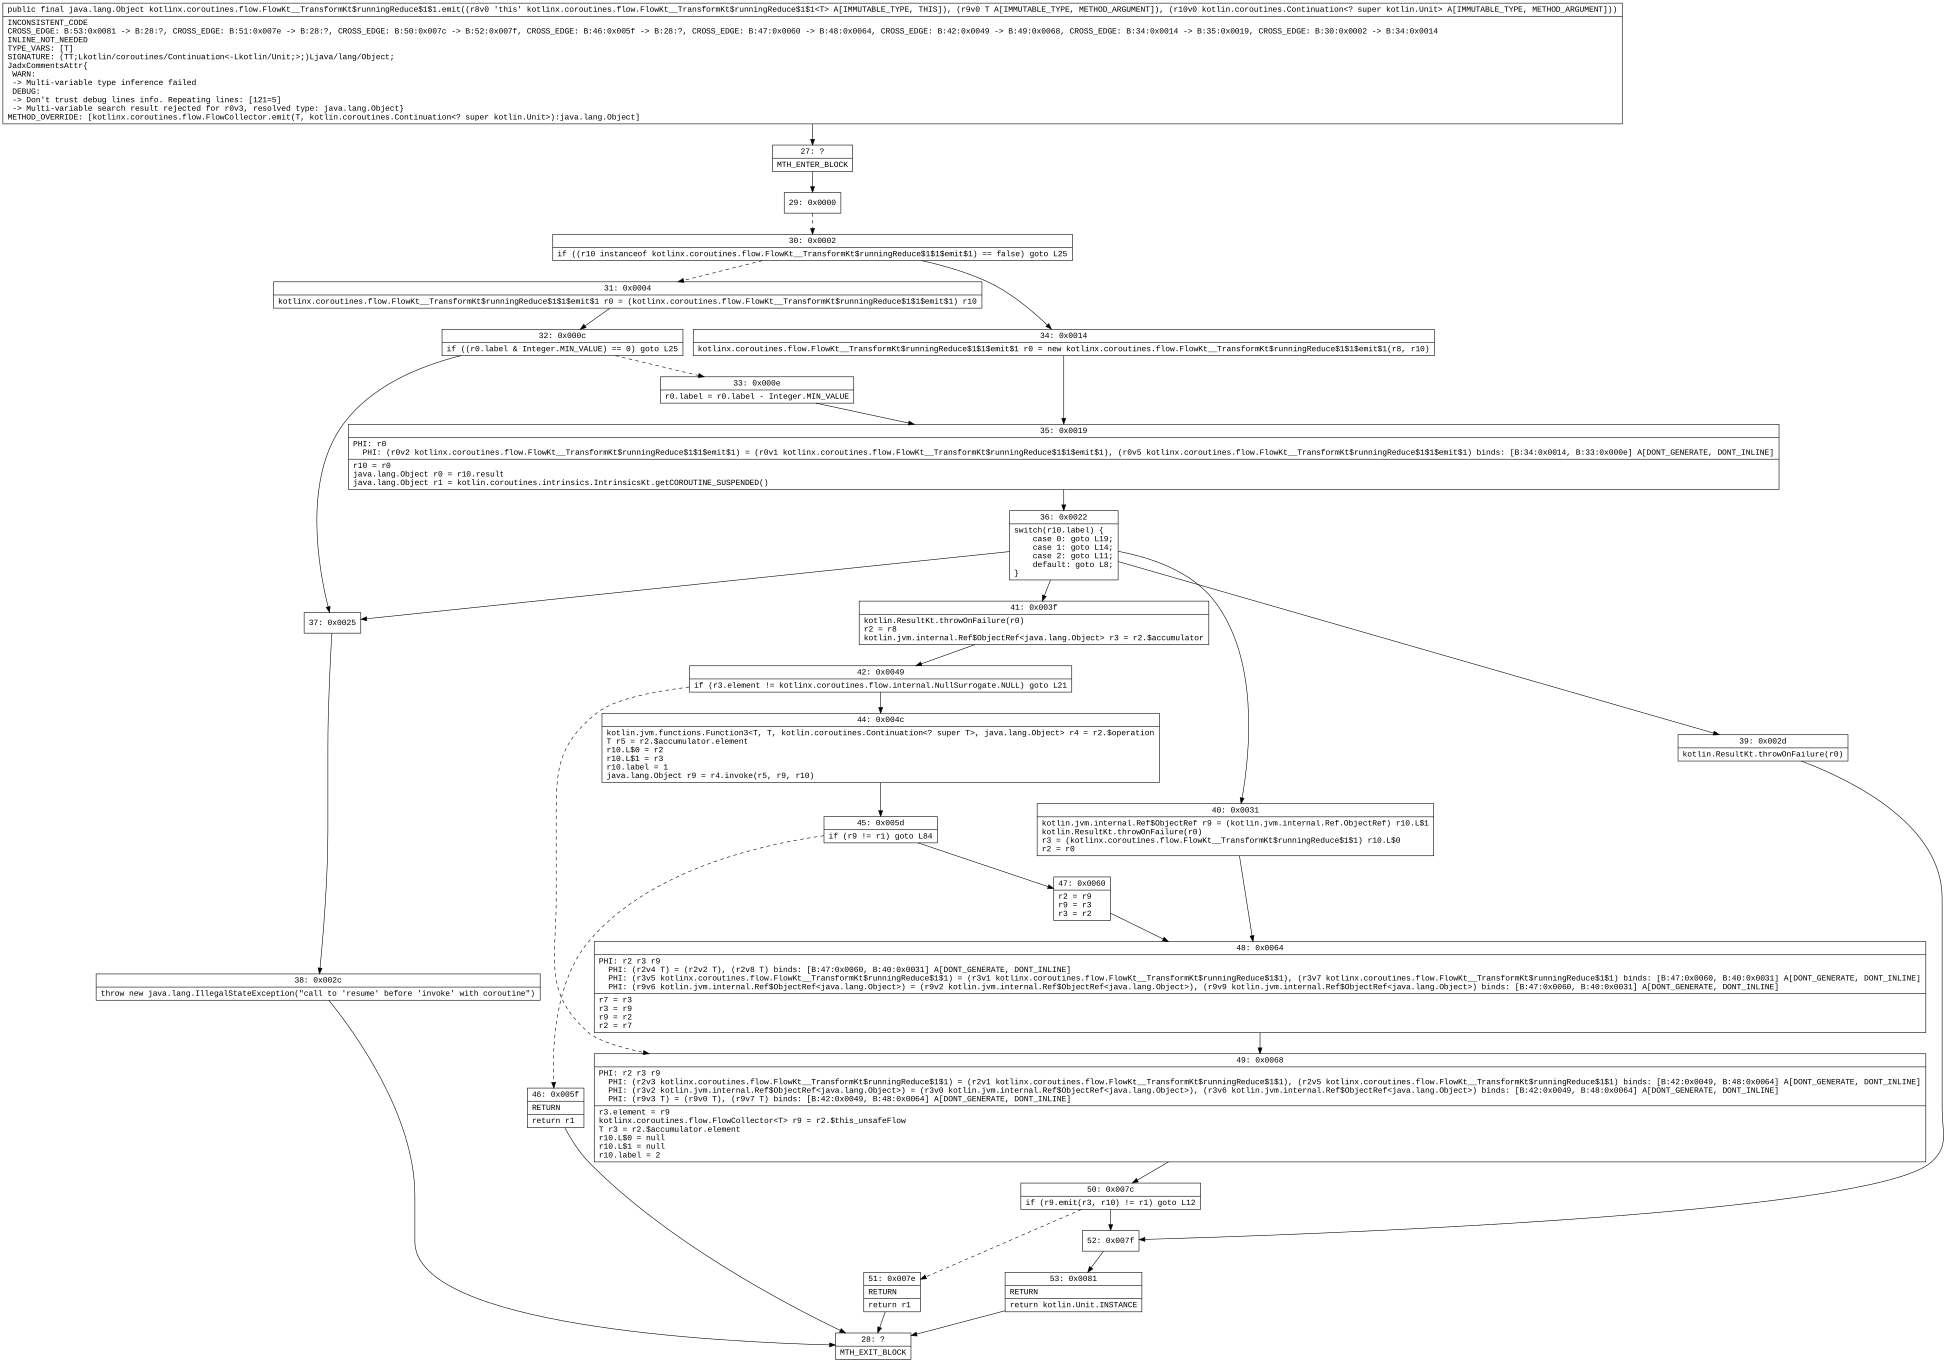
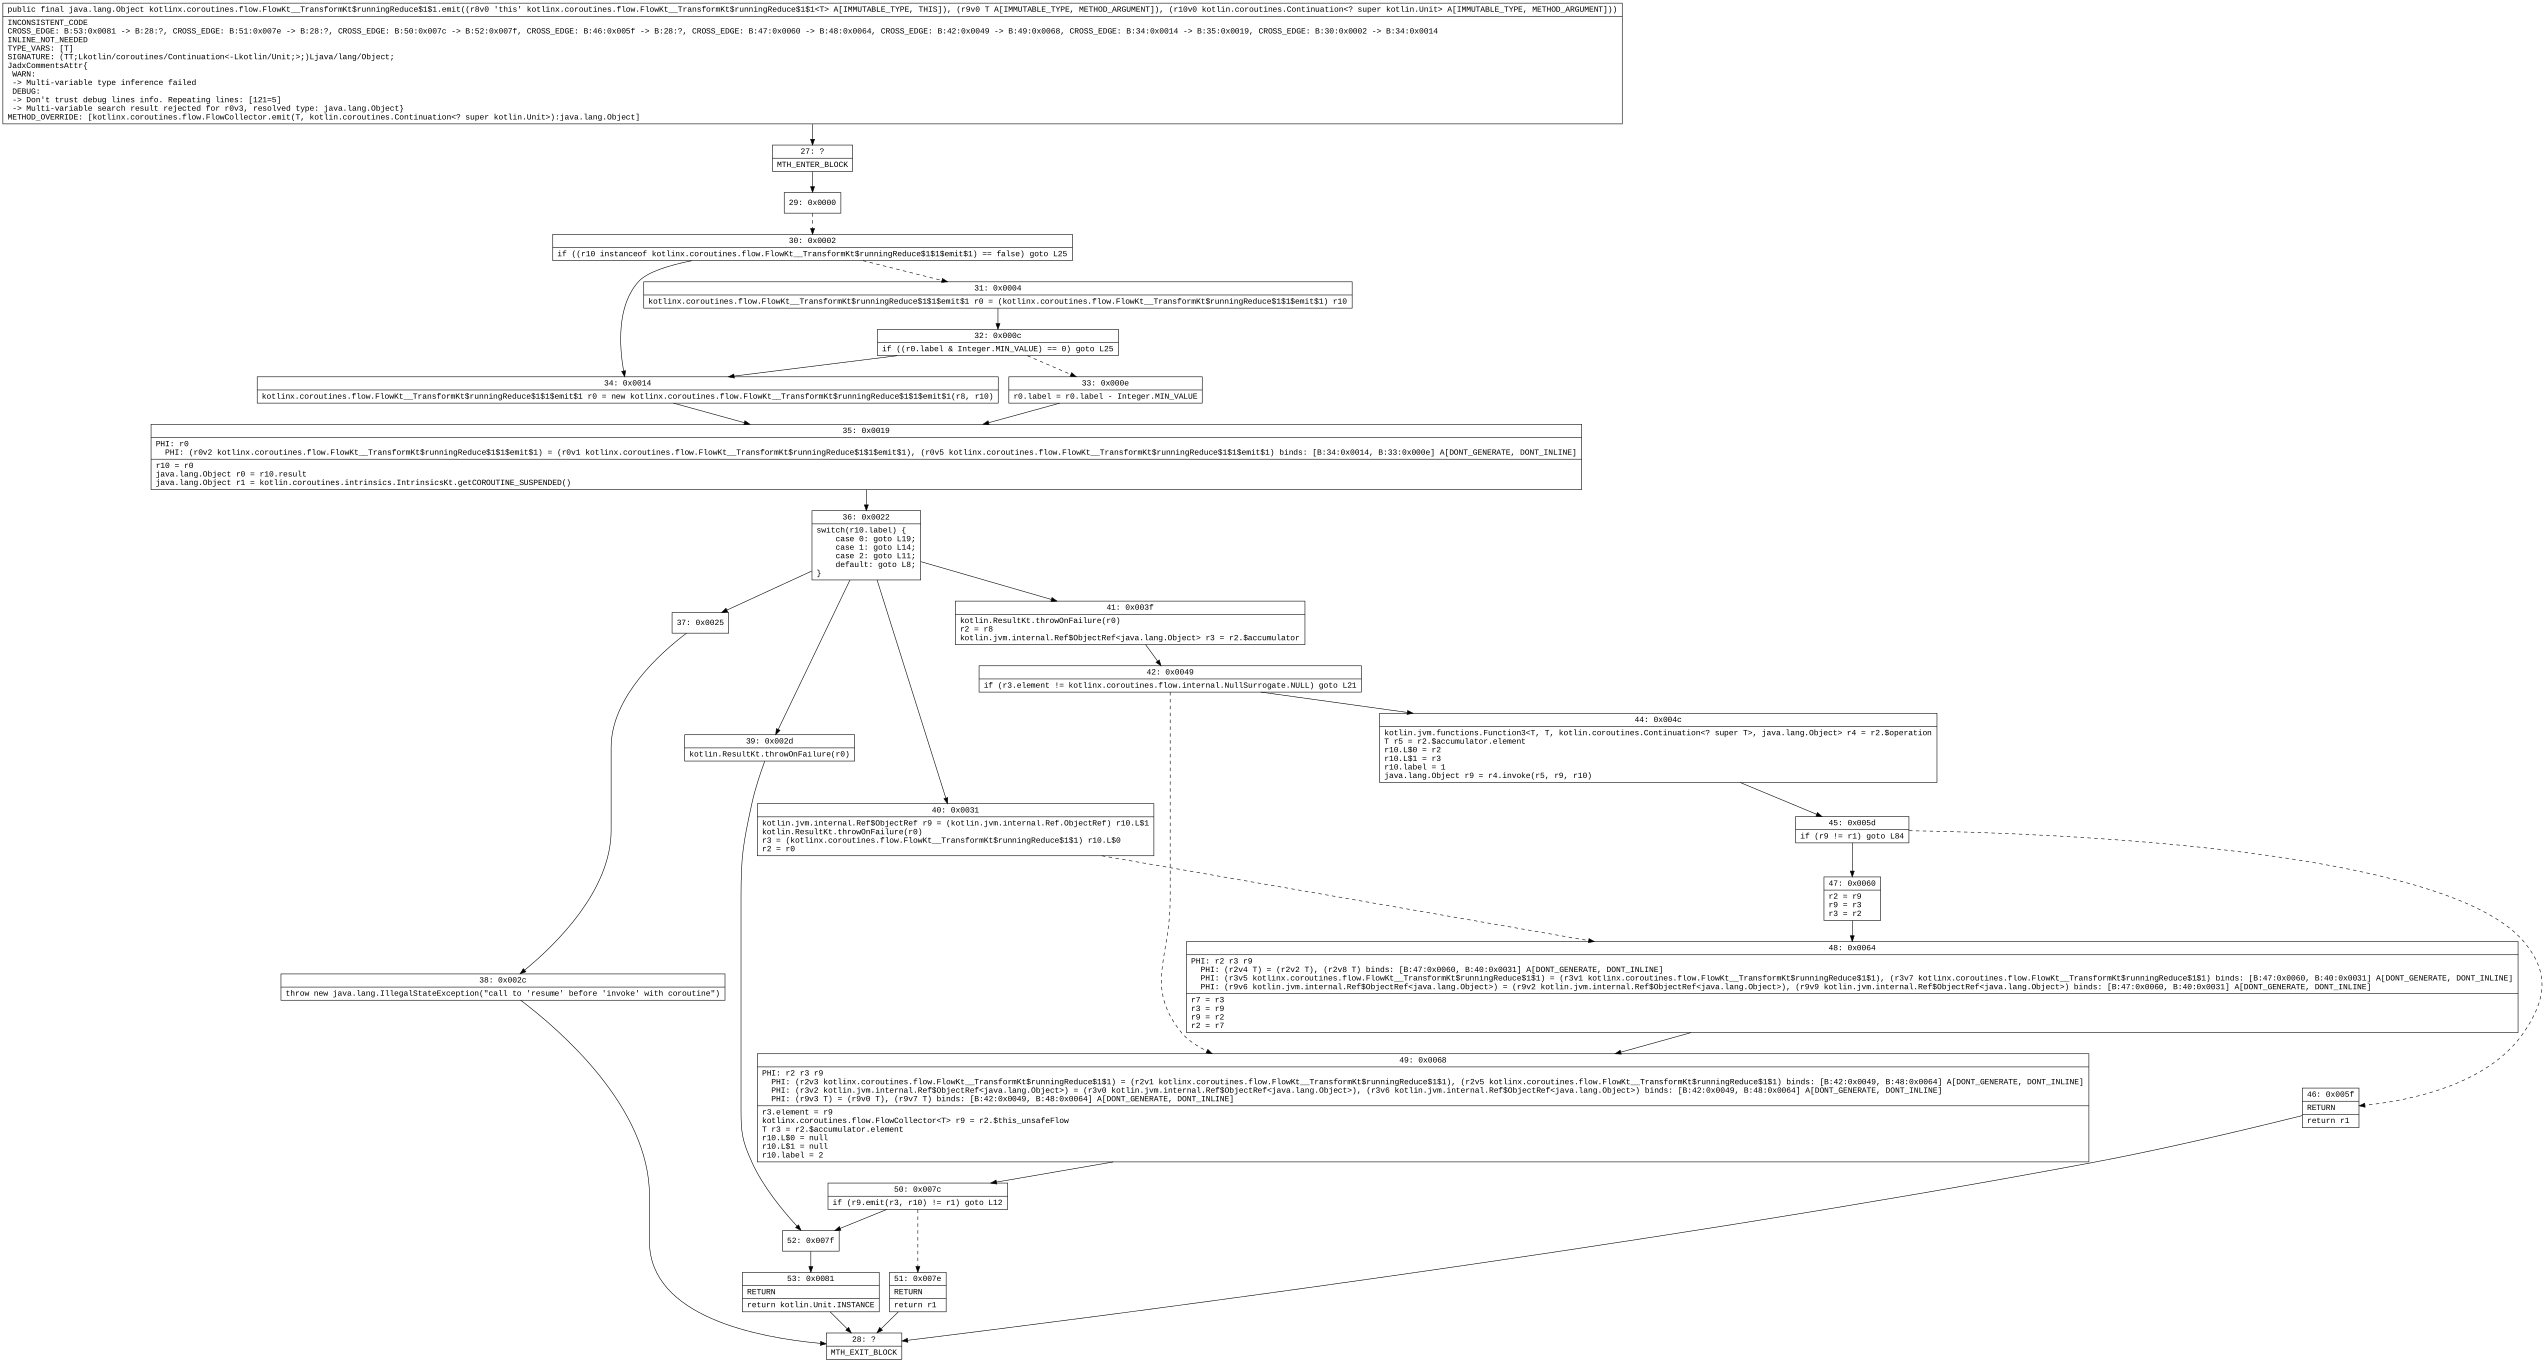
(331, 446) -> (816, 366)
(1246, 896) -> (1345, 898)
